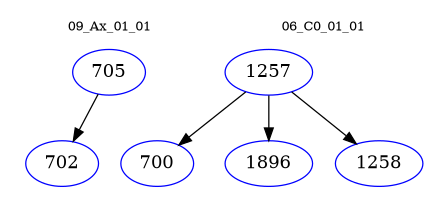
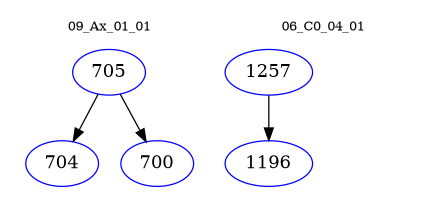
(323, 27) -> (323, 27)
(223, 110) -> (130, 112)
(62, 164) -> (62, 164)
(269, 164) -> (269, 164)
(379, 164) -> none
